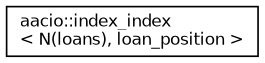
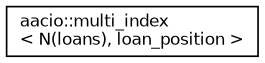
(132, 31) -> (132, 31)
